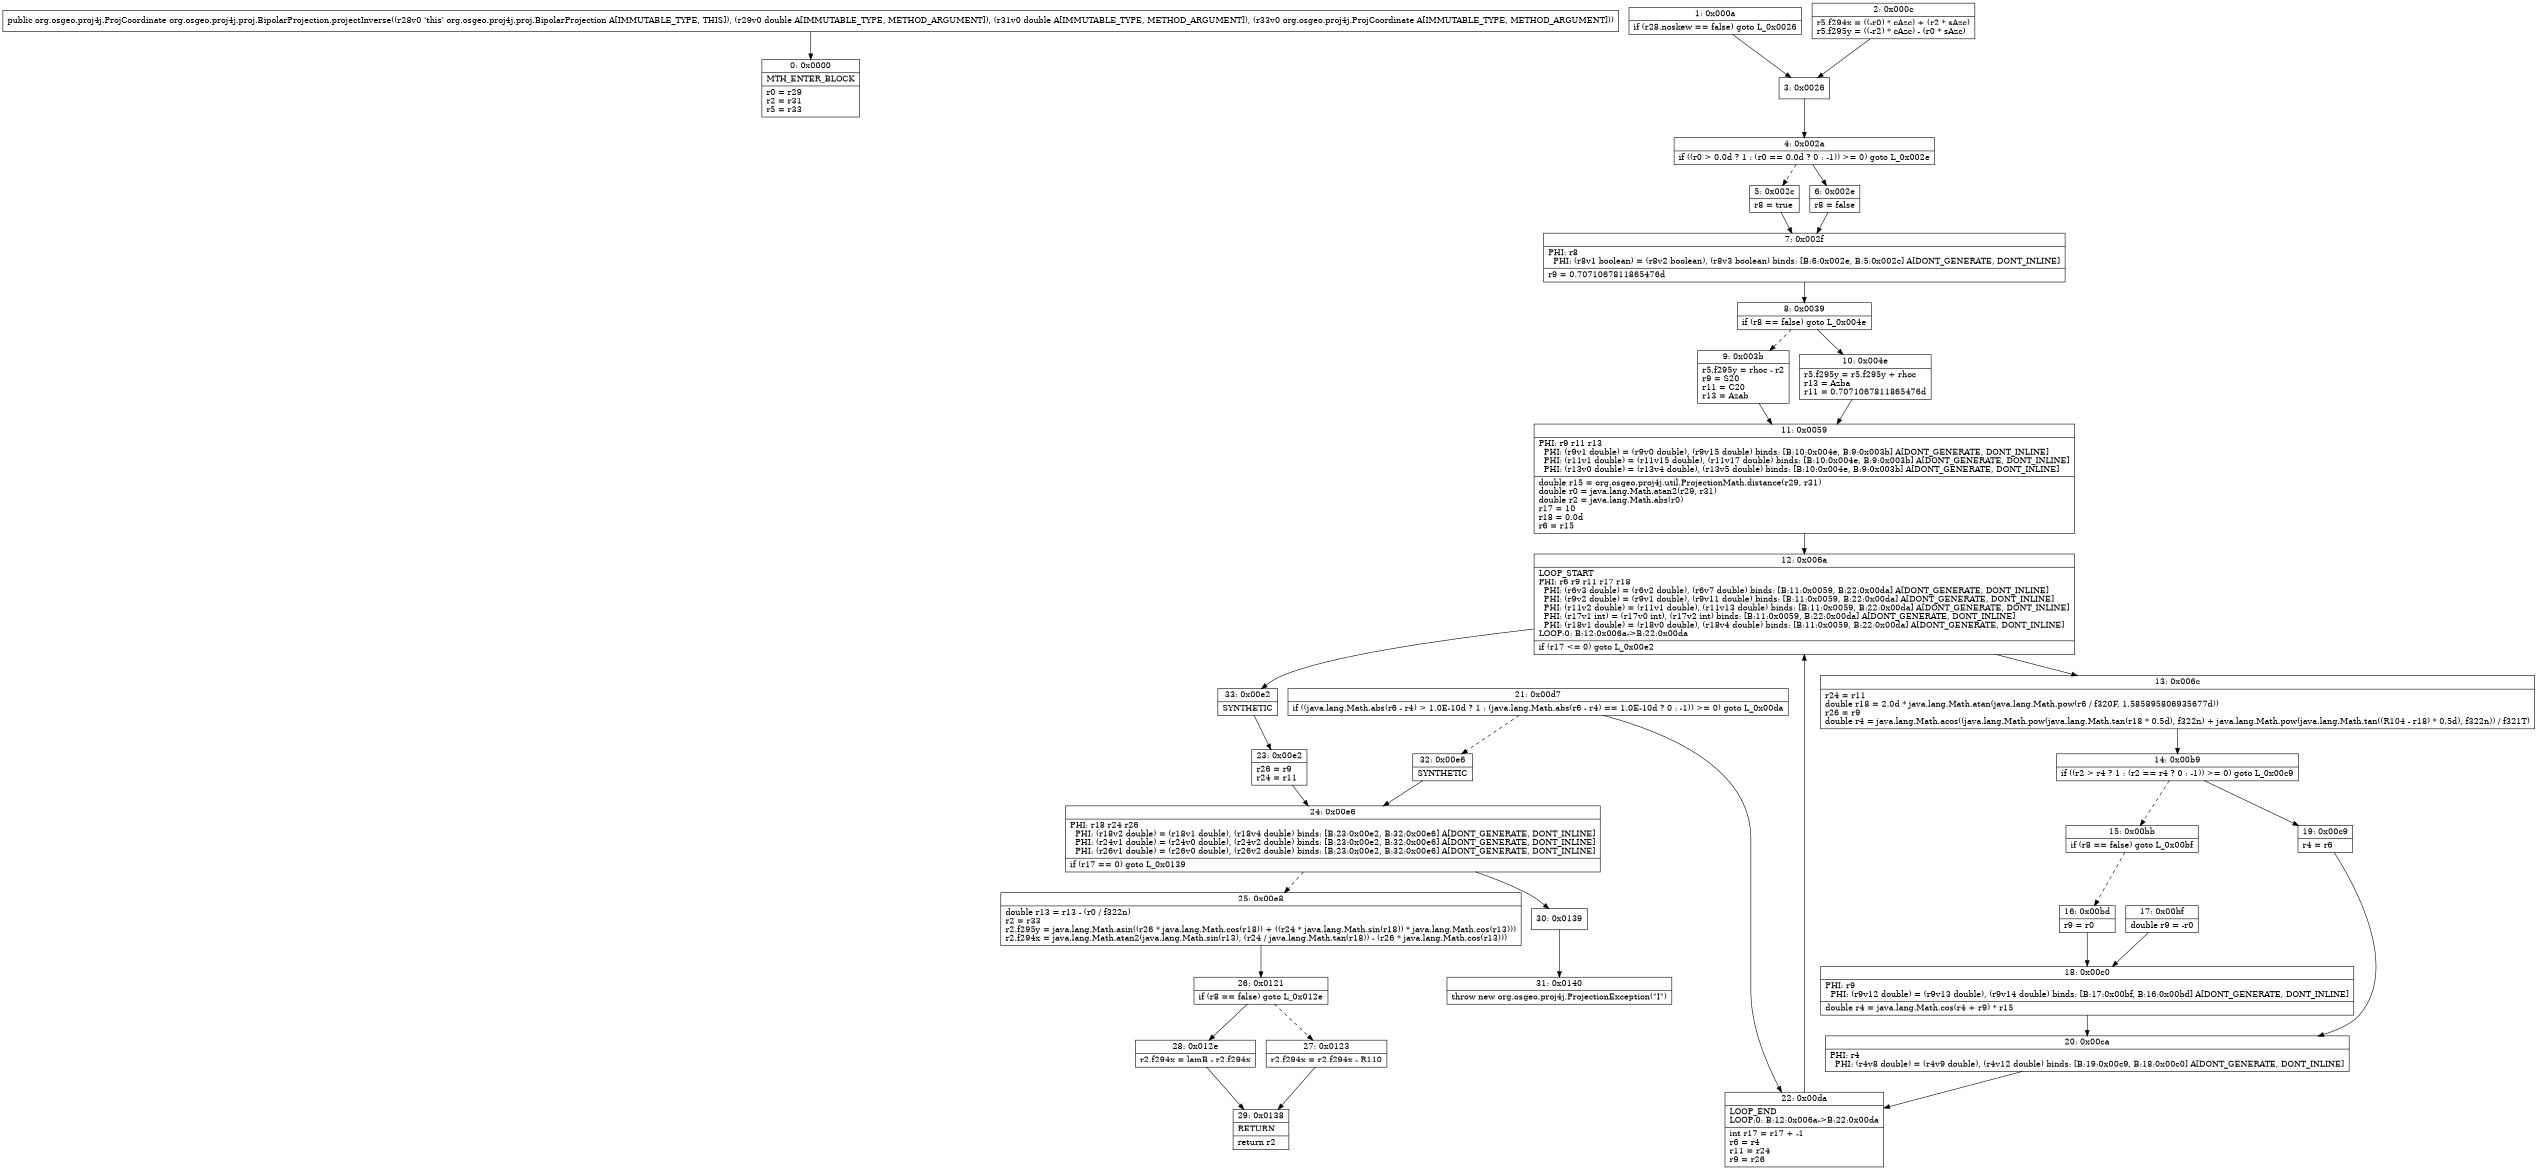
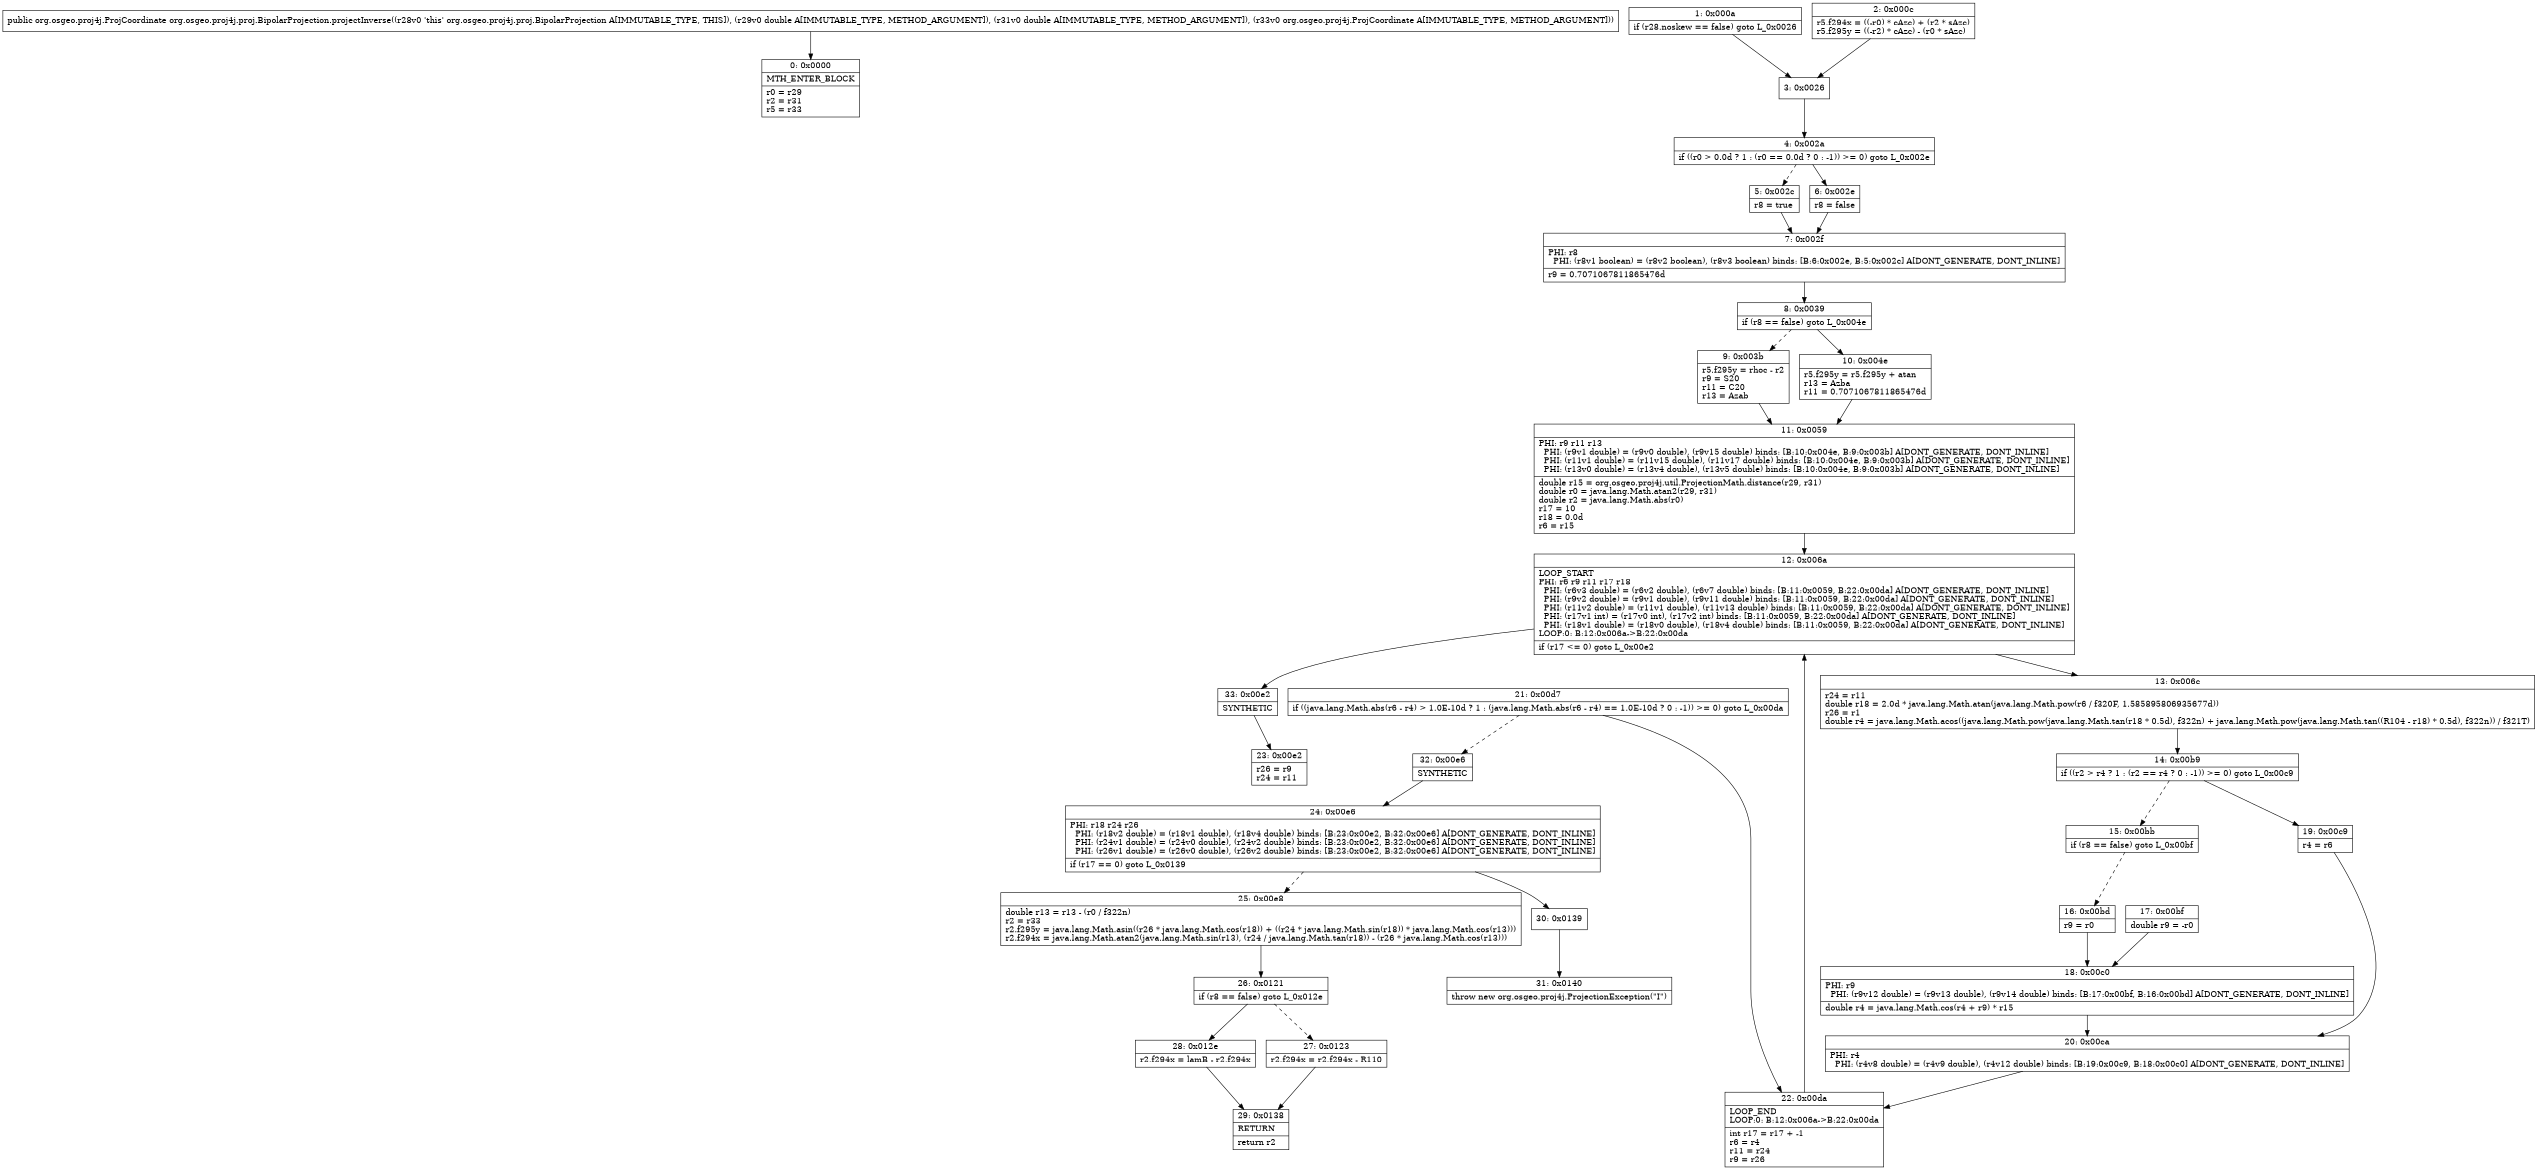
(1860, 375) -> (1860, 375)
(1843, 713) -> (1843, 713)
(1299, 793) -> none
